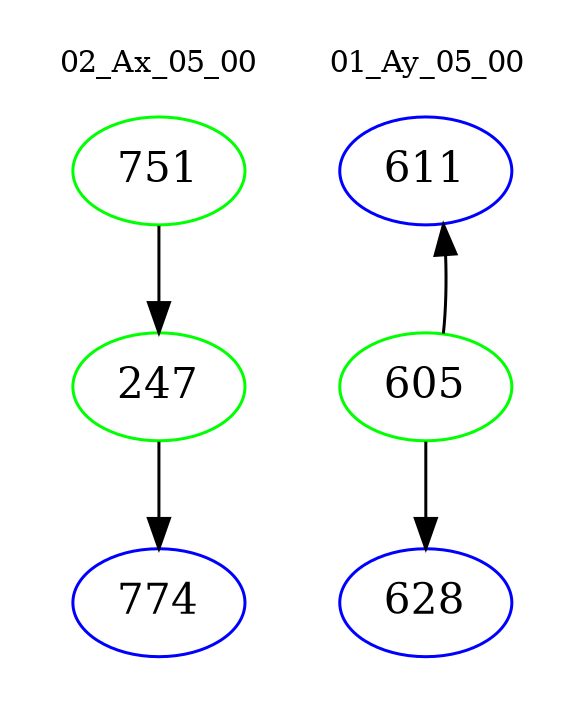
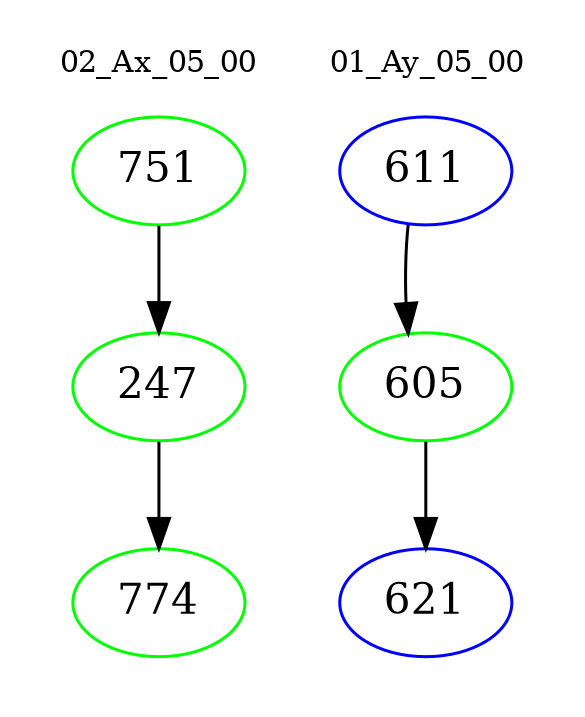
(446, 294) -> (406, 264)
(159, 603) -> (159, 603)
(426, 603) -> (426, 603)
